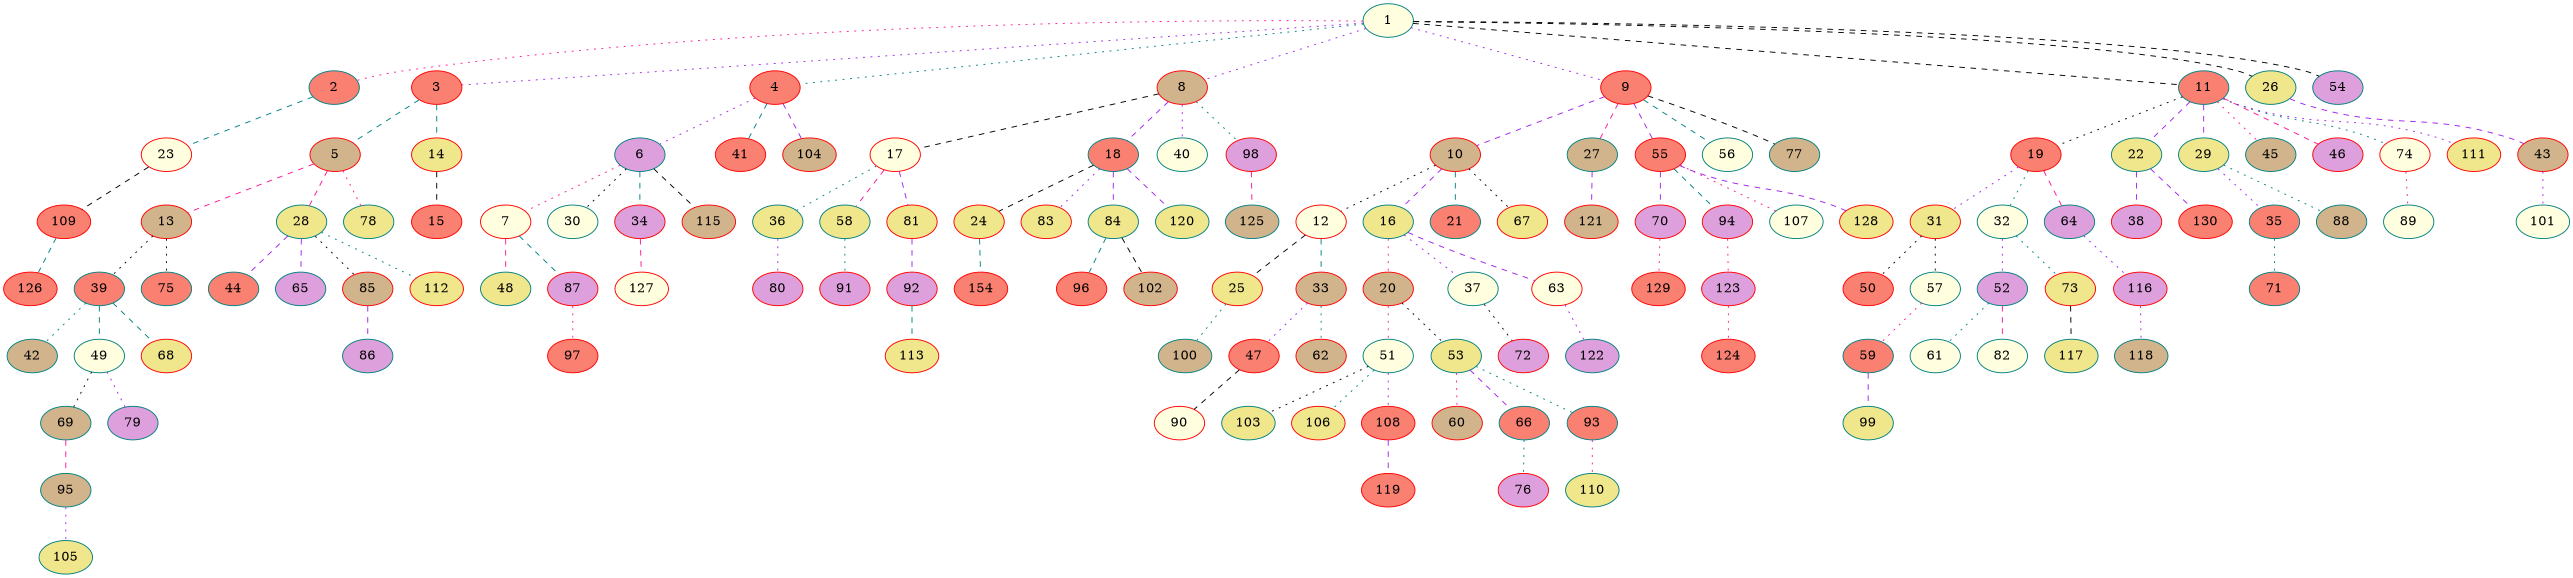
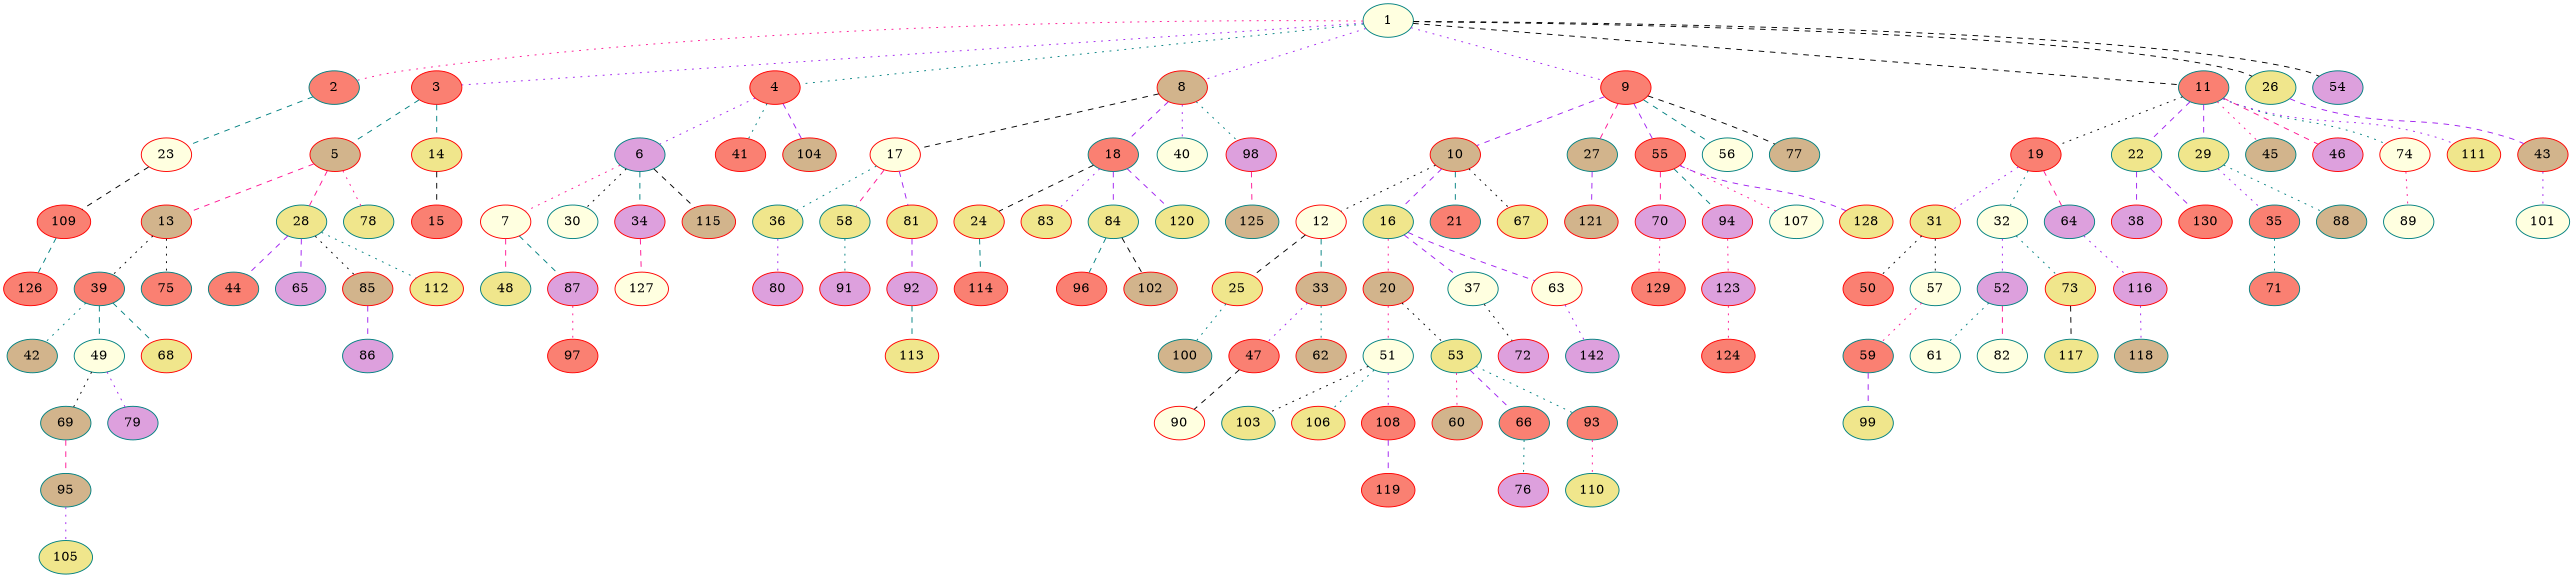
(758, 121) -> (758, 121)
(1660, 188) -> (1660, 188)
(1431, 255) -> (1431, 255)
(981, 289) -> (981, 289)
(1592, 356) -> (1592, 356)
